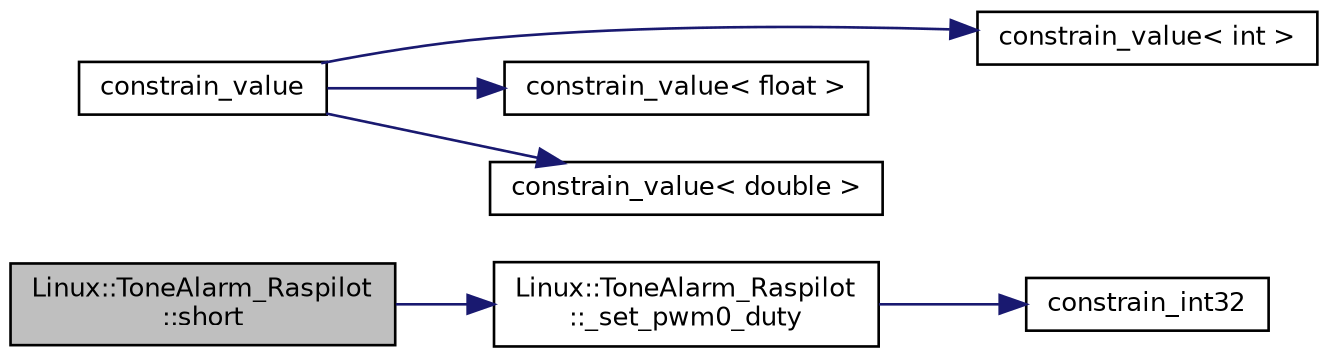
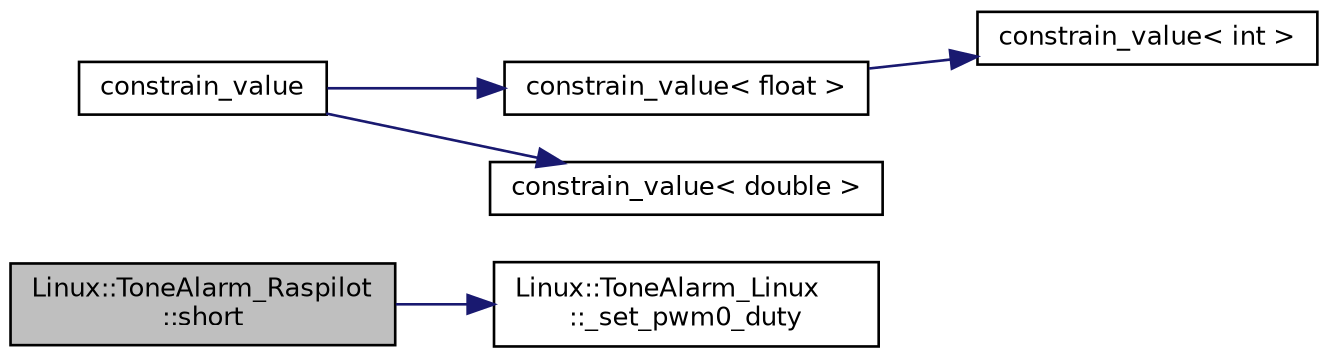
(634, 30) -> (910, 64)
(686, 304) -> (686, 304)
(1147, 304) -> none
